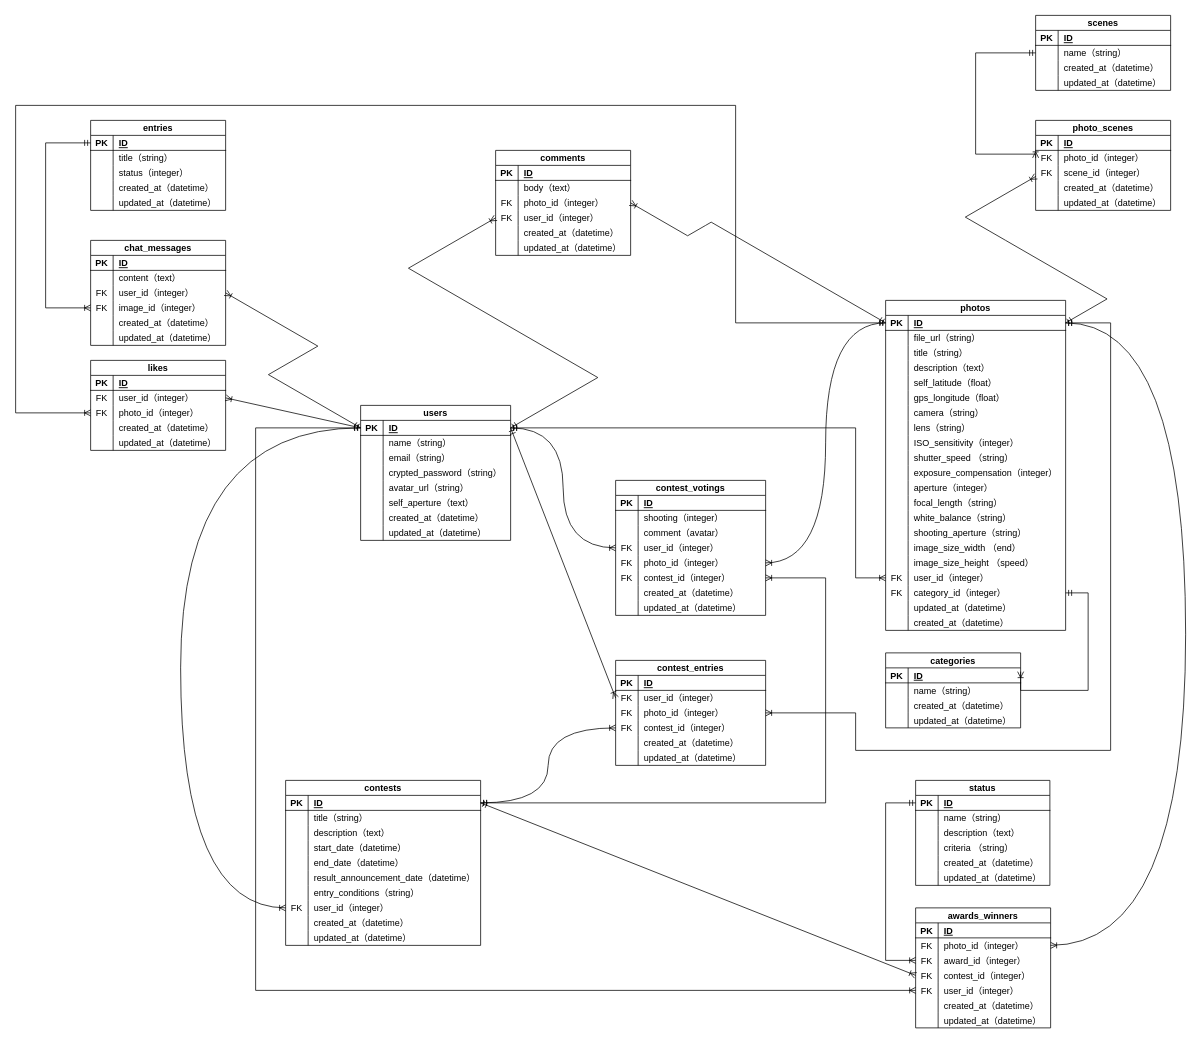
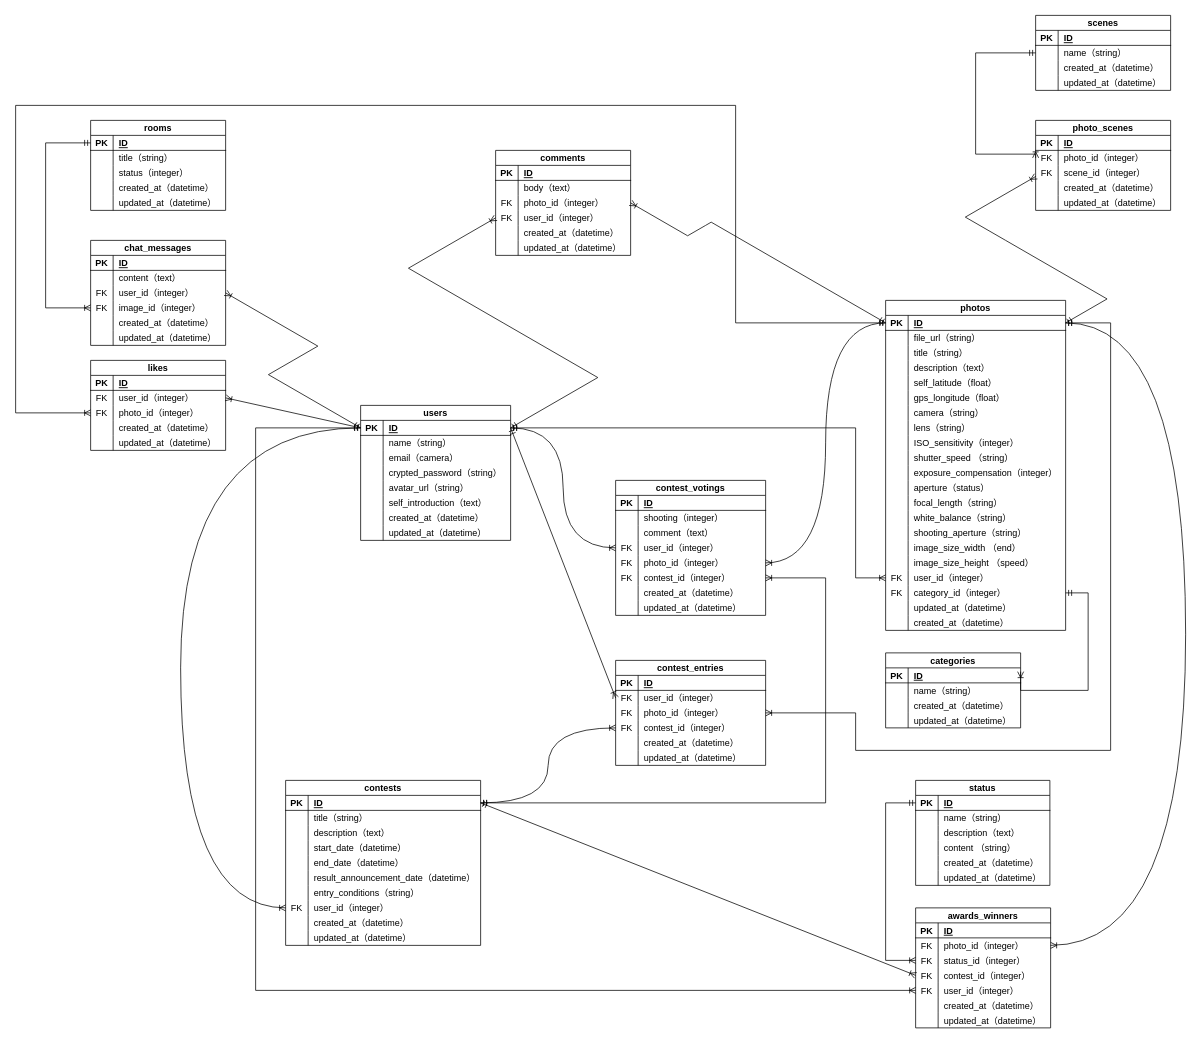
(158, 128) -> (158, 128)
(422, 458) -> (423, 458)
(959, 488) -> (958, 488)
(439, 503) -> (447, 503)
(685, 533) -> (680, 533)
(987, 848) -> (987, 848)
(988, 961) -> (990, 961)
